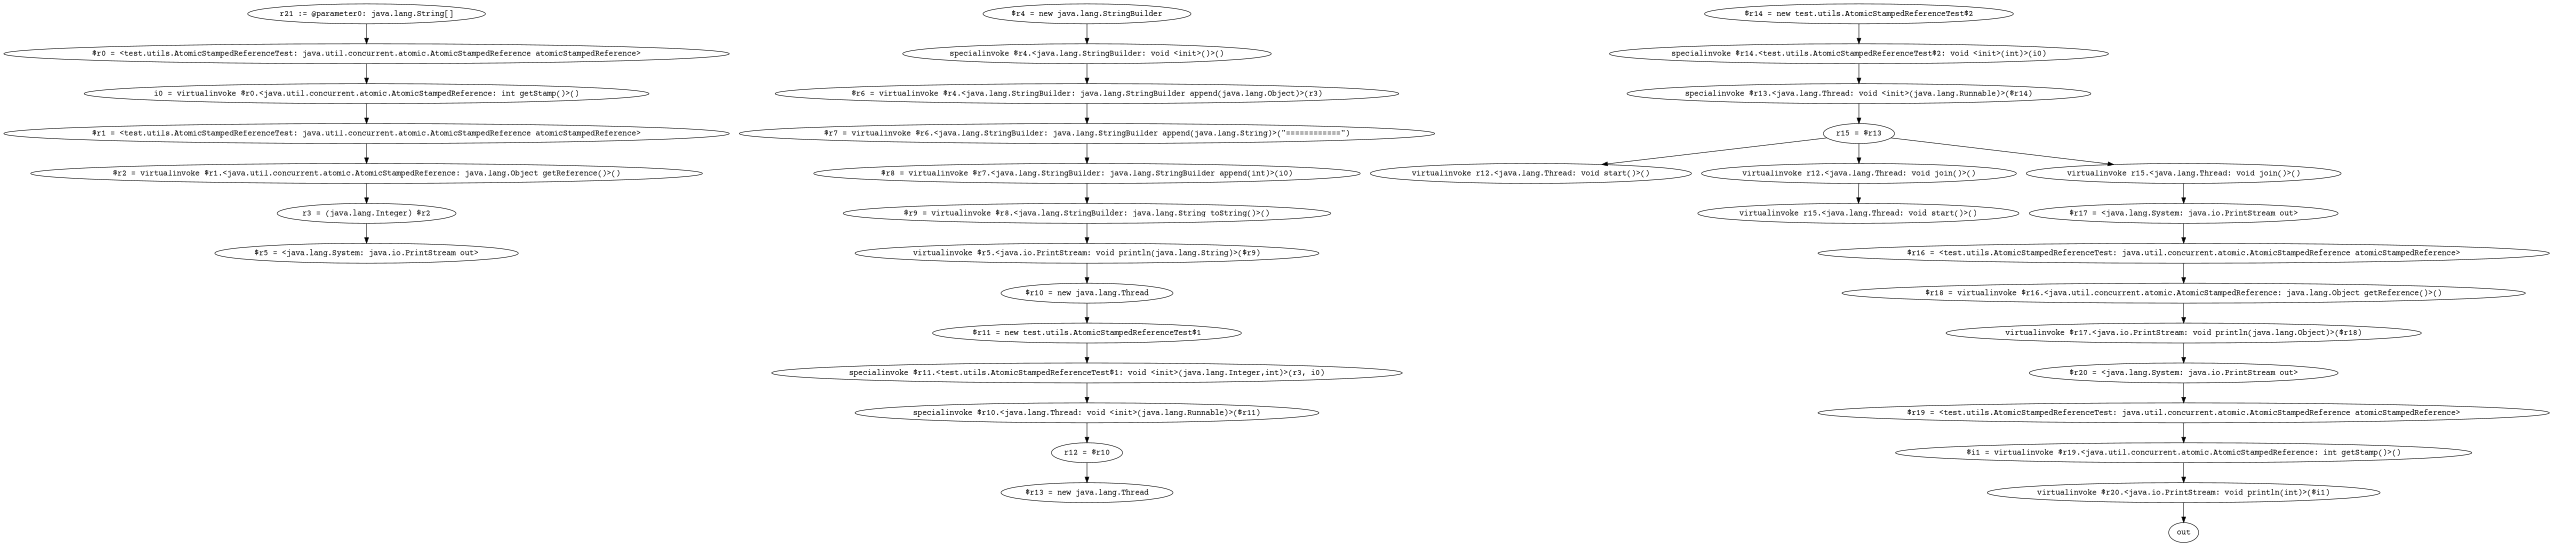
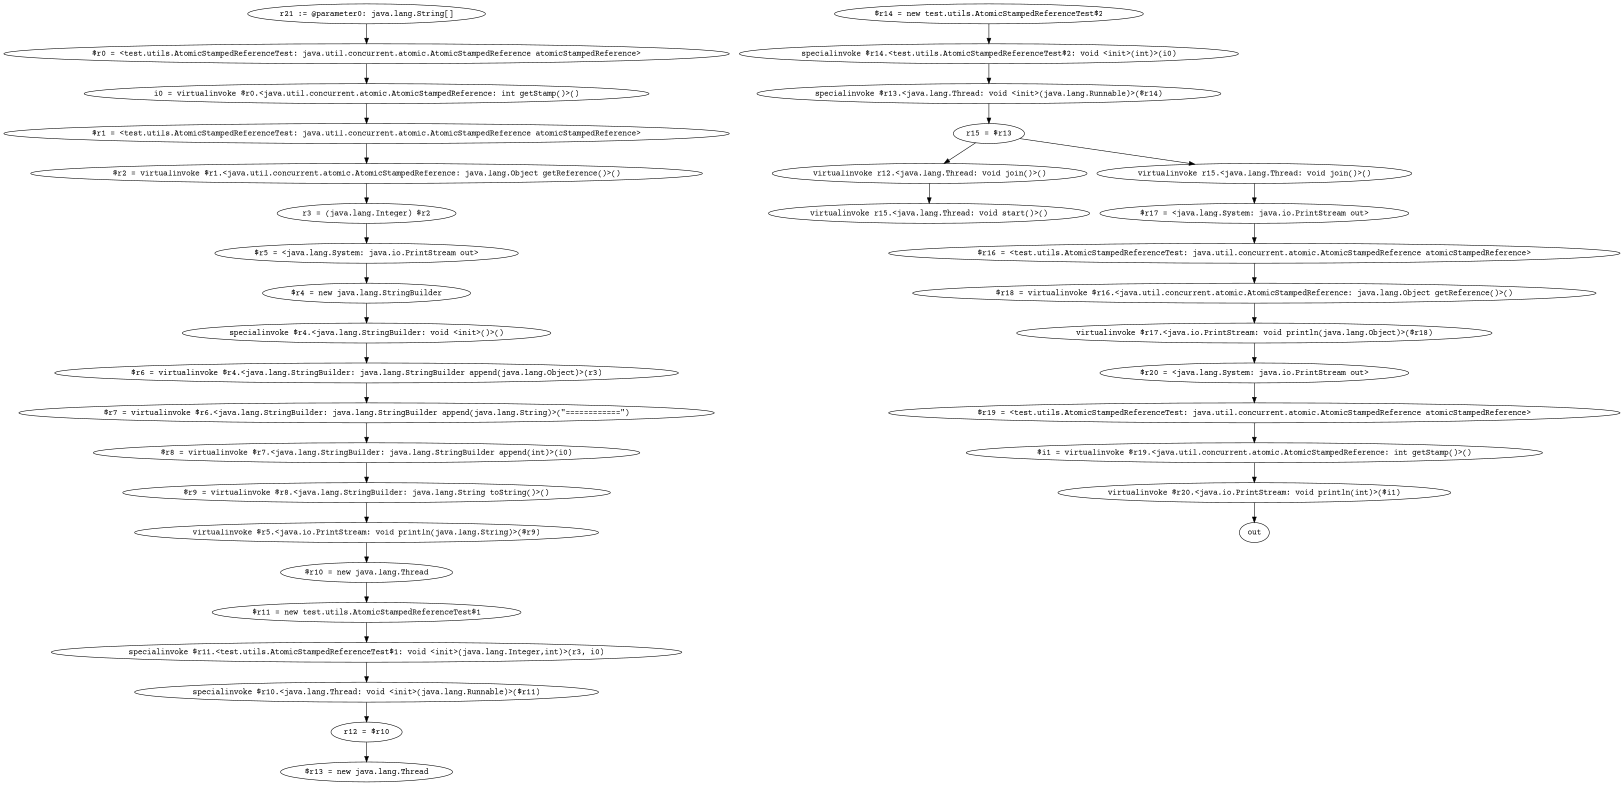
(1531, 173) -> none
none -> (367, 270)
